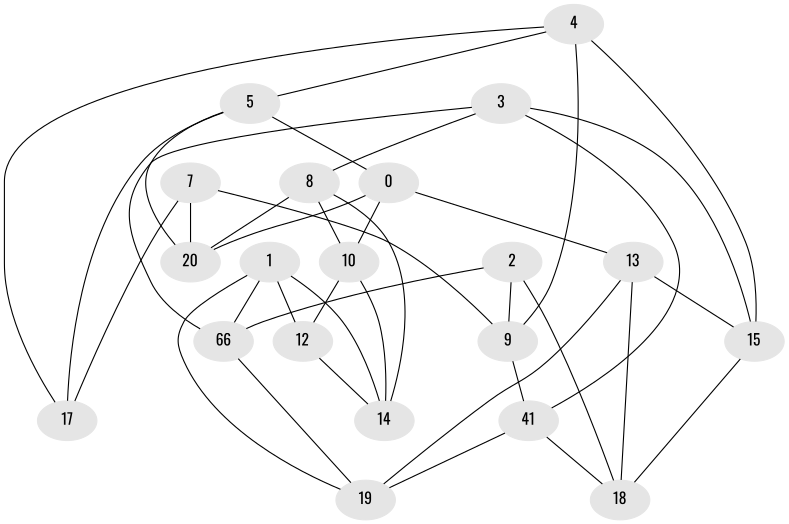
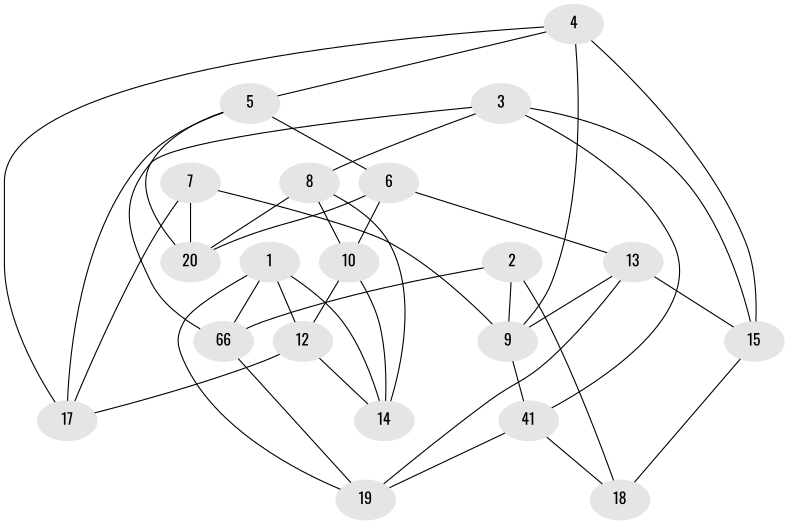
(389, 183) -> (389, 183)
(627, 381) -> (571, 302)
none -> (188, 387)
